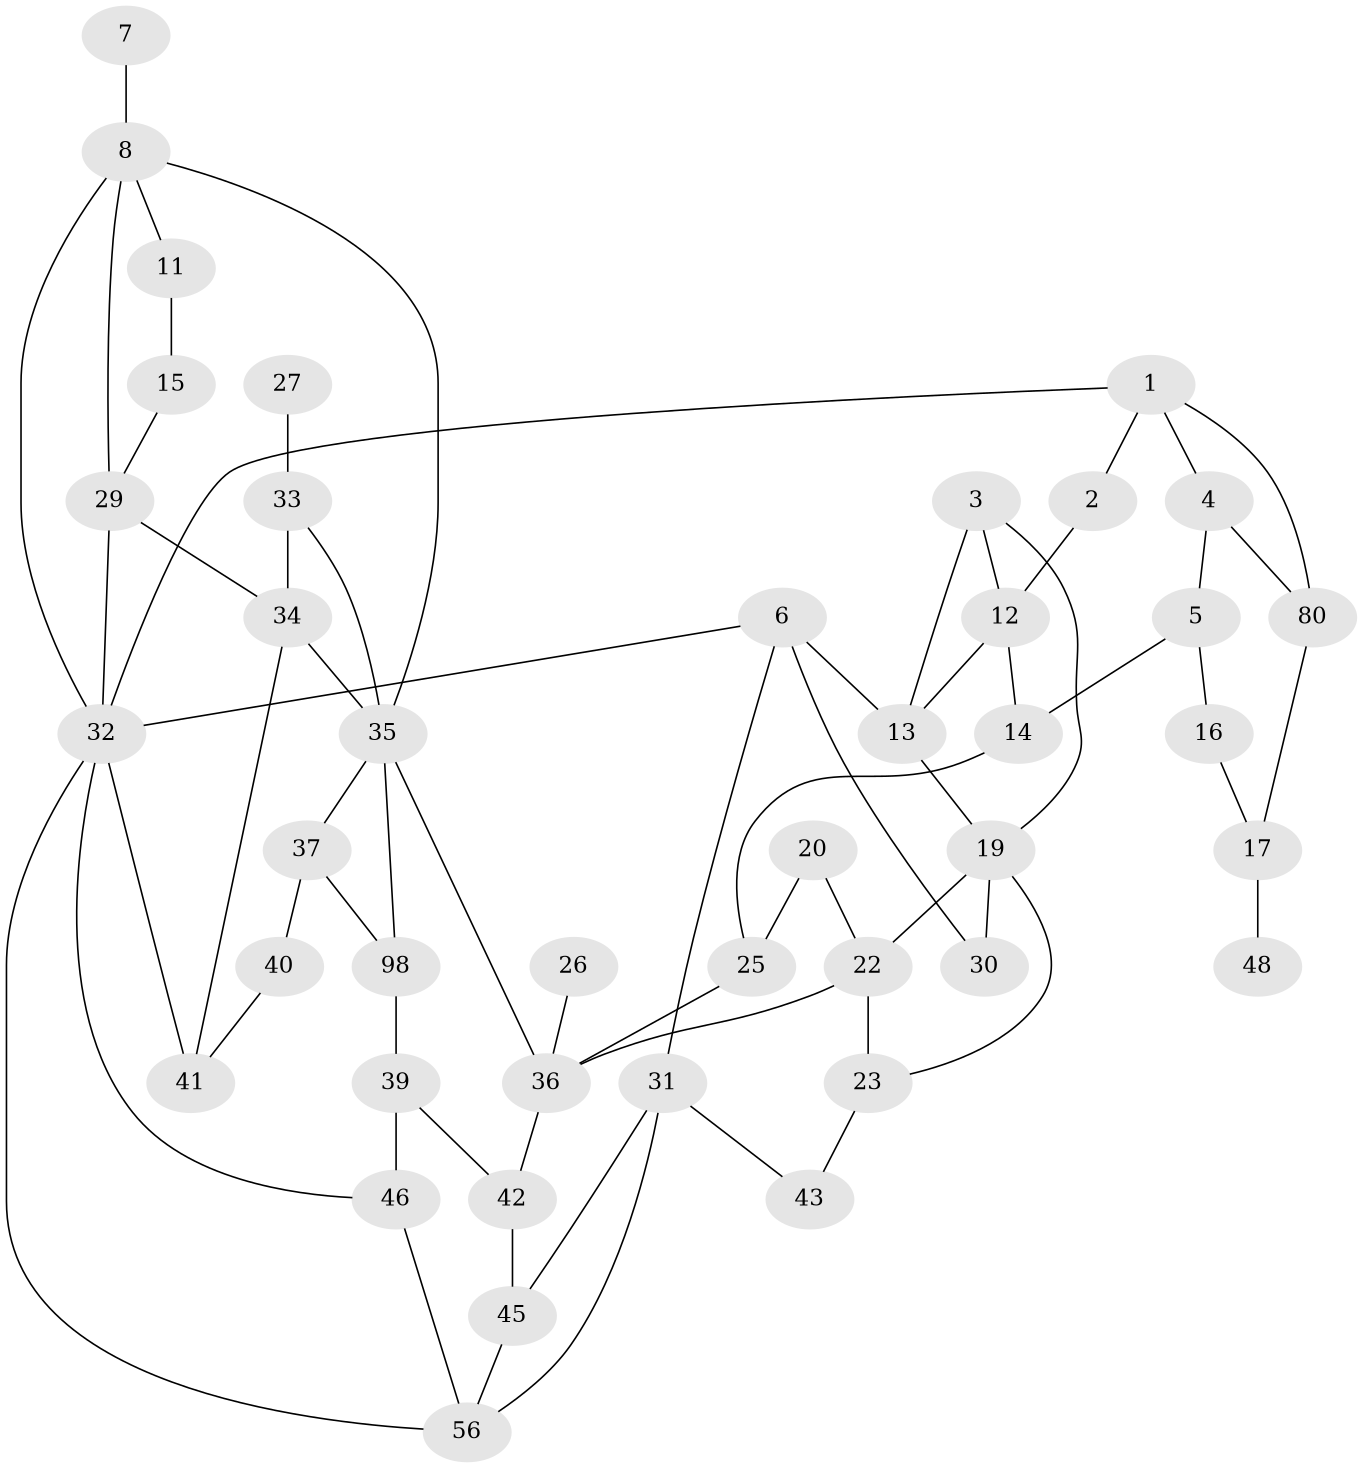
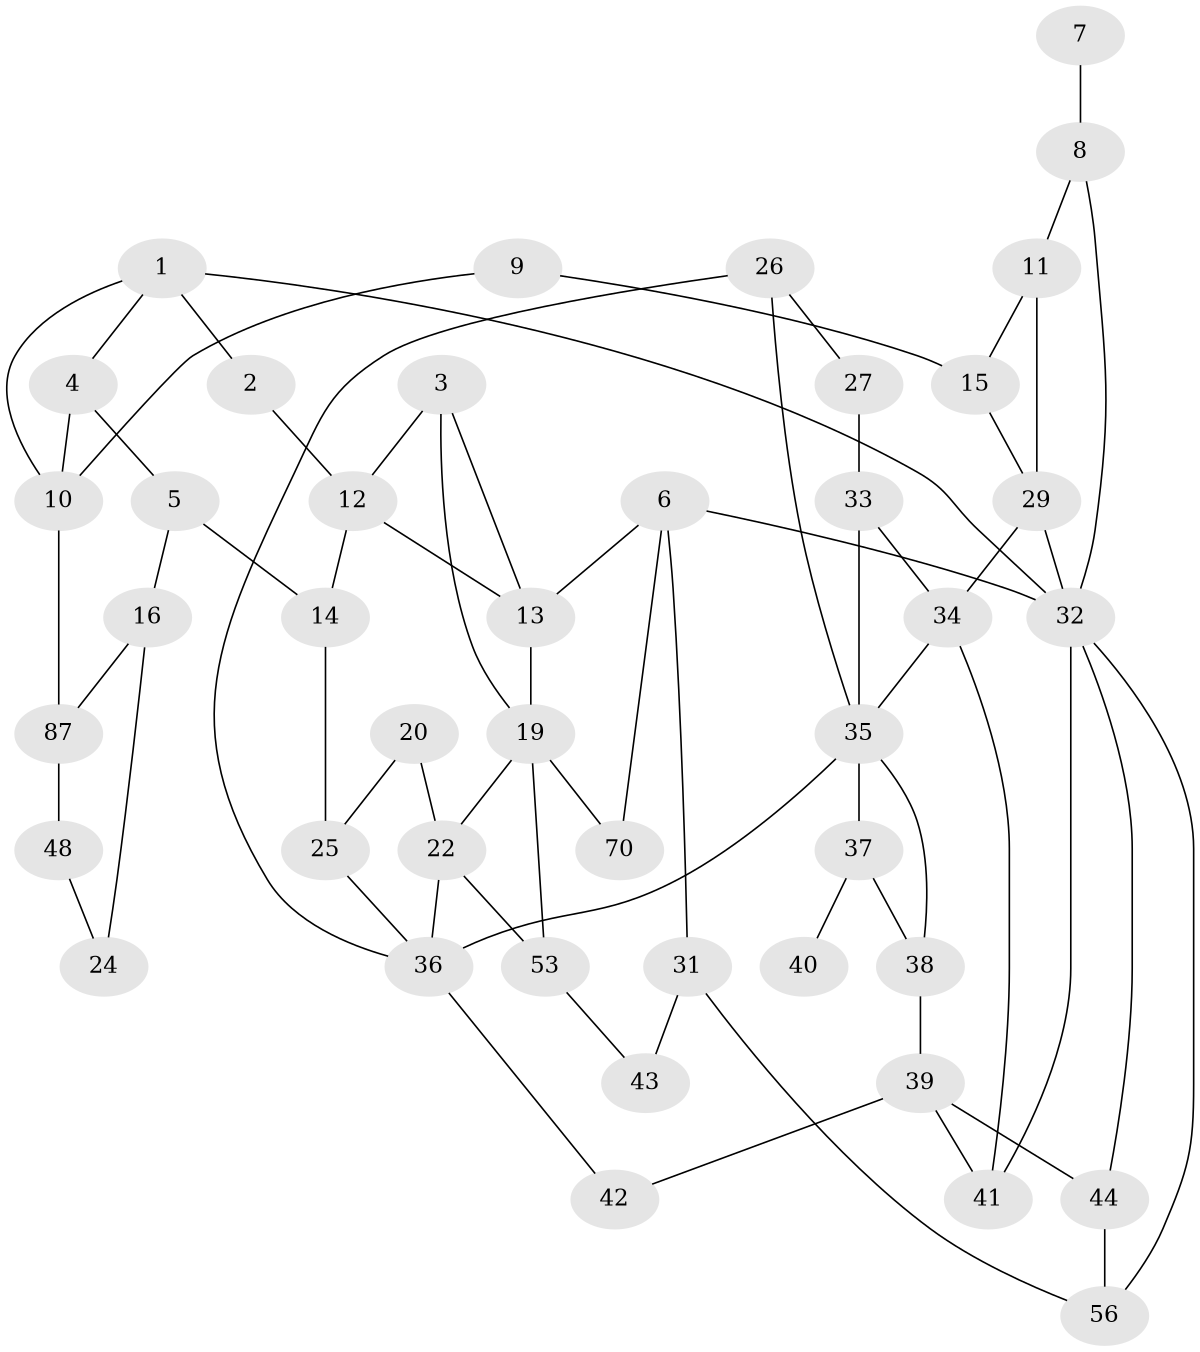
none -> (518, 268)
(109, 326) -> (1037, 385)
none -> (825, 339)
(434, 361) -> (796, 504)
(1313, 618) -> (59, 501)
(1258, 850) -> (59, 734)
none -> (104, 967)
(396, 967) -> (920, 967)
(985, 967) -> (620, 850)
(235, 1025) -> (954, 1141)
(868, 1083) -> (545, 967)
(396, 1200) -> (1105, 1200)
(512, 1316) -> none
